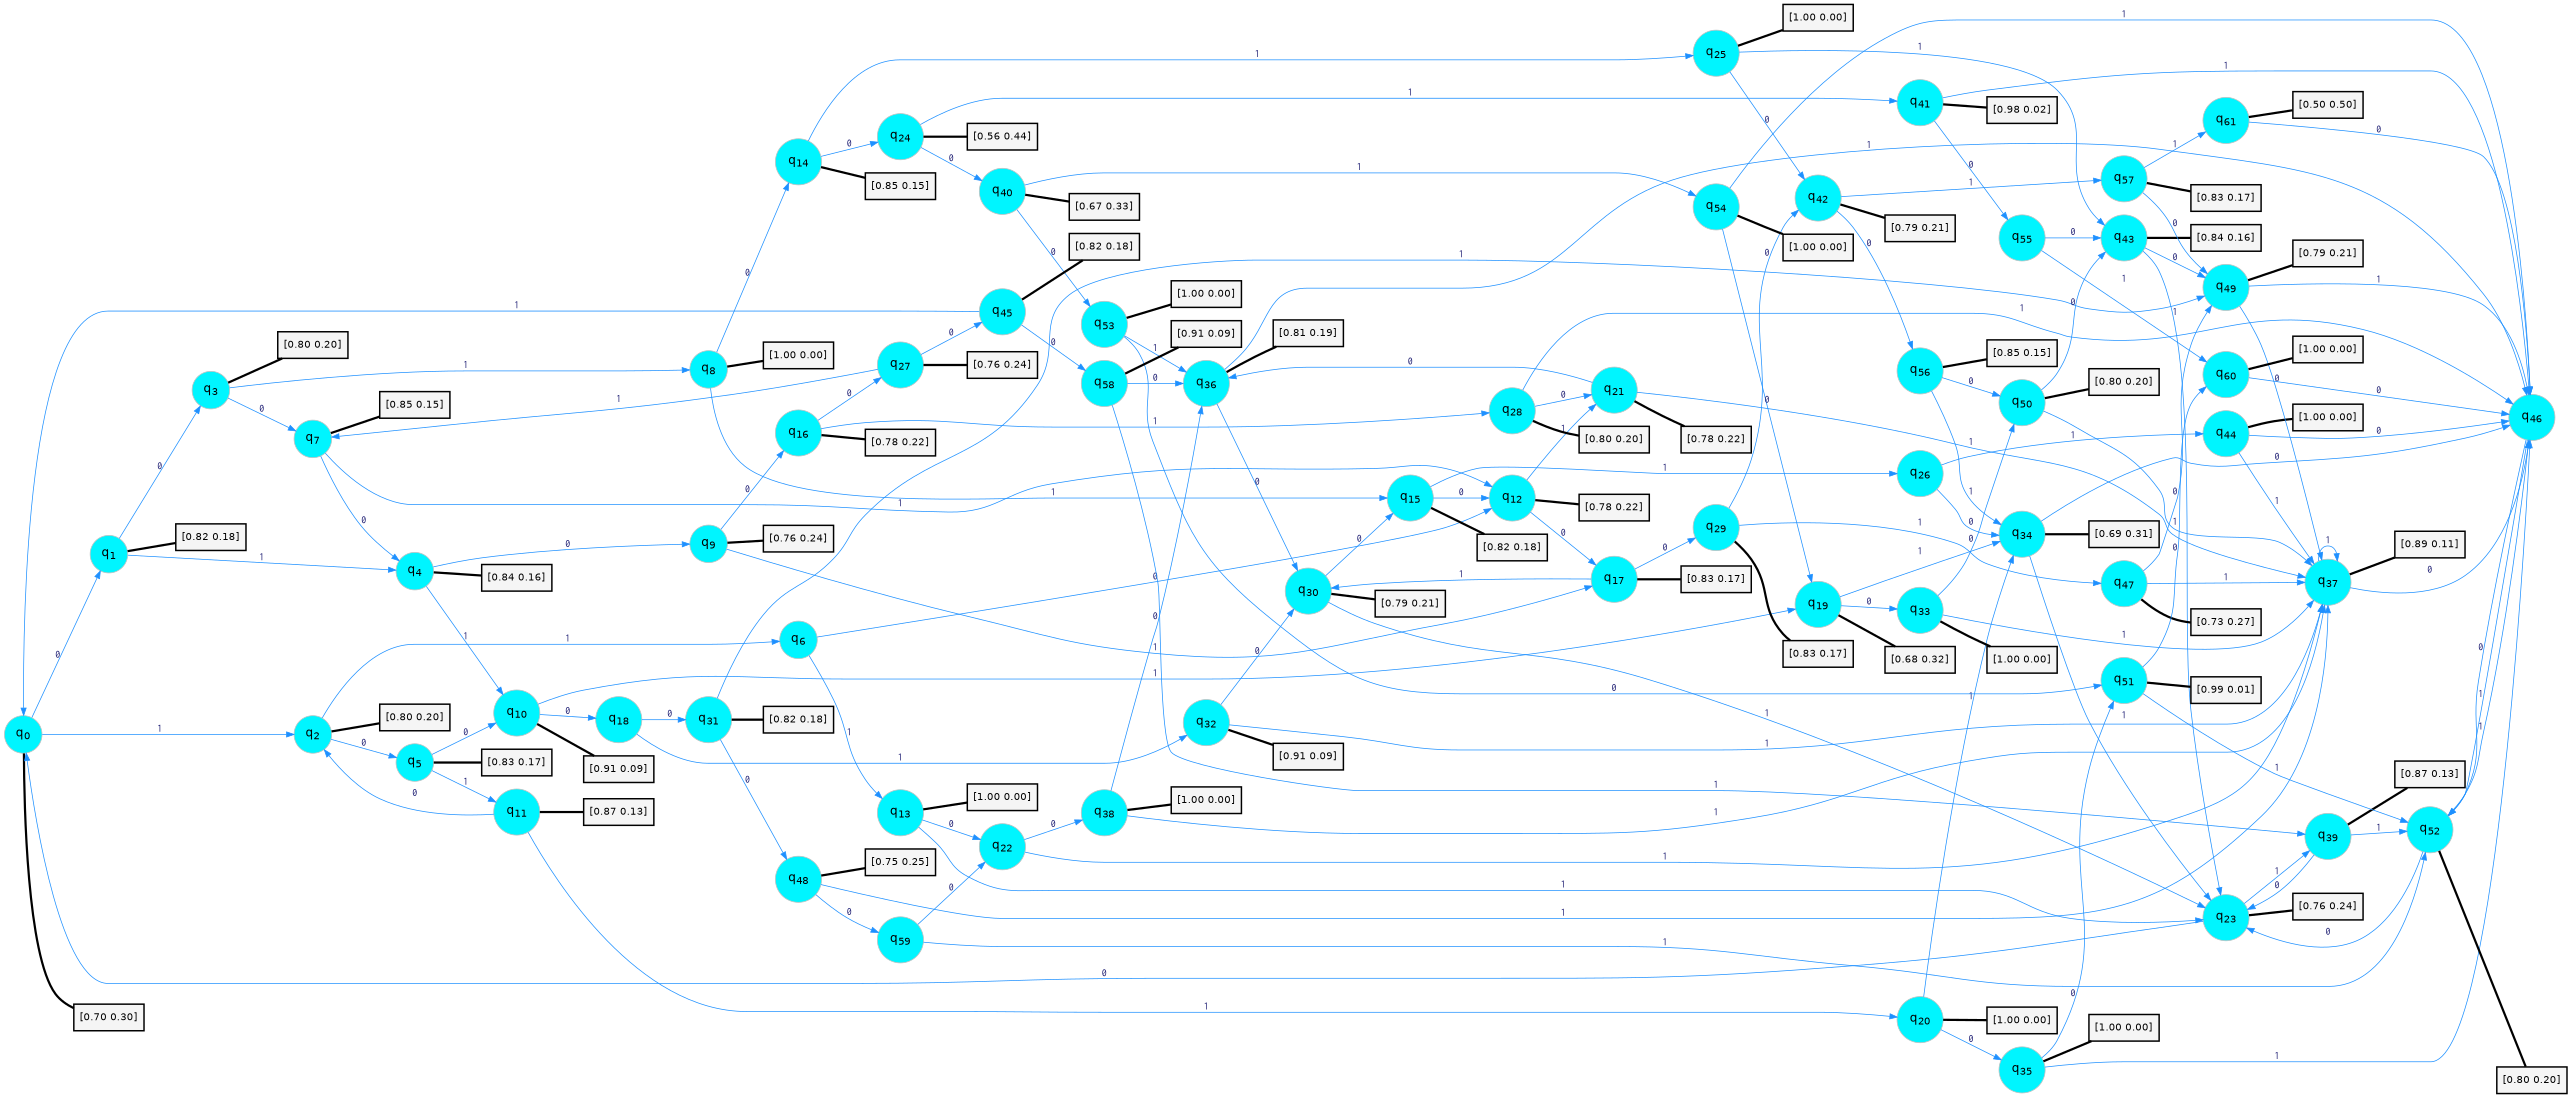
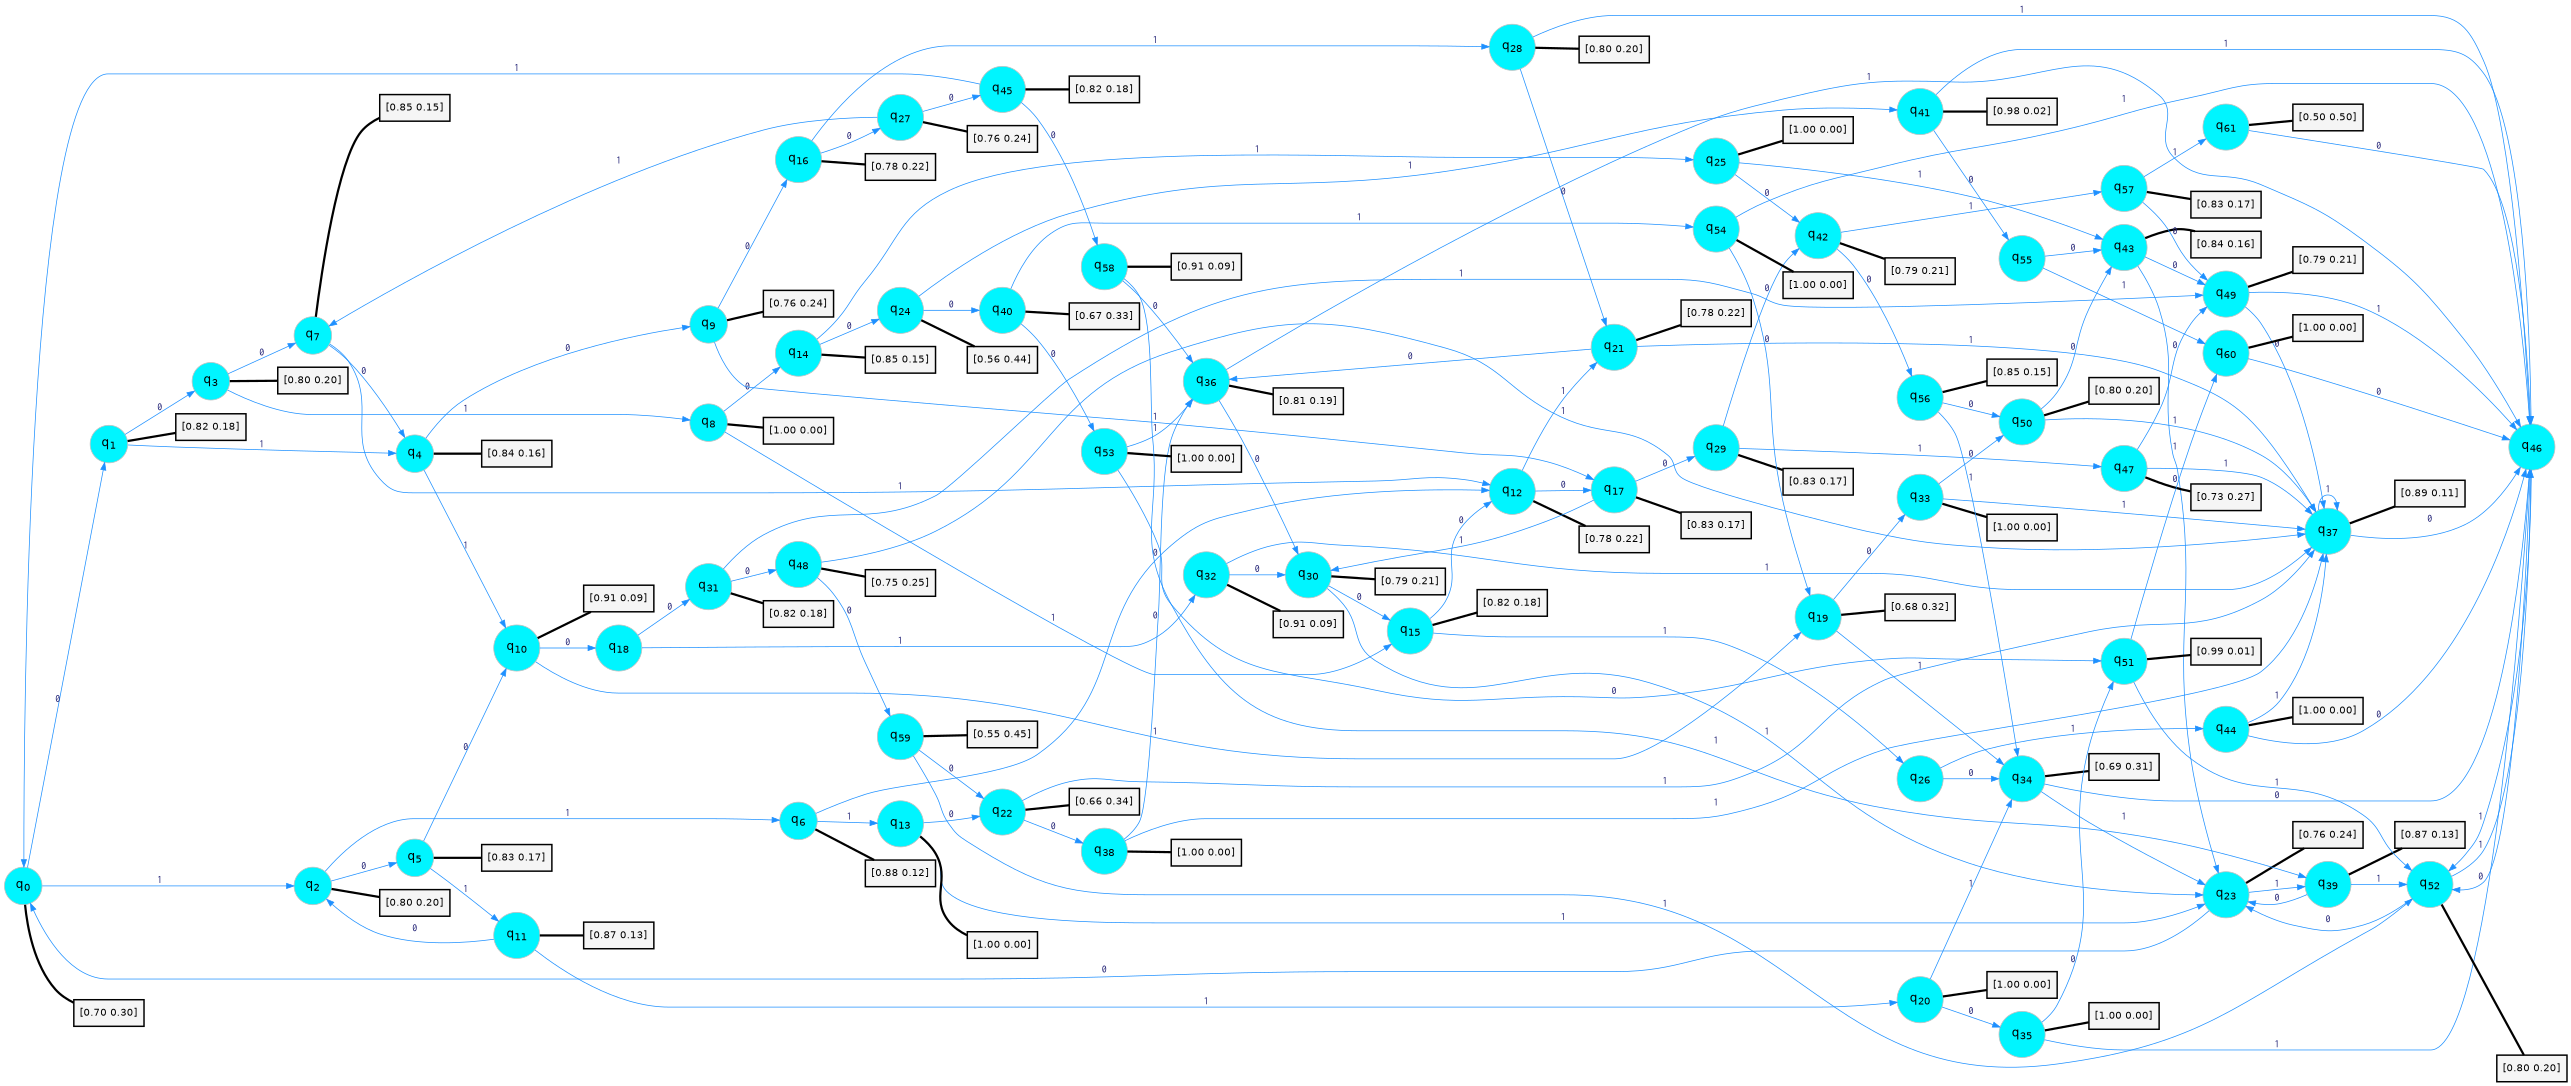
none -> (1002, 734)
none -> (1104, 802)
none -> (900, 873)
